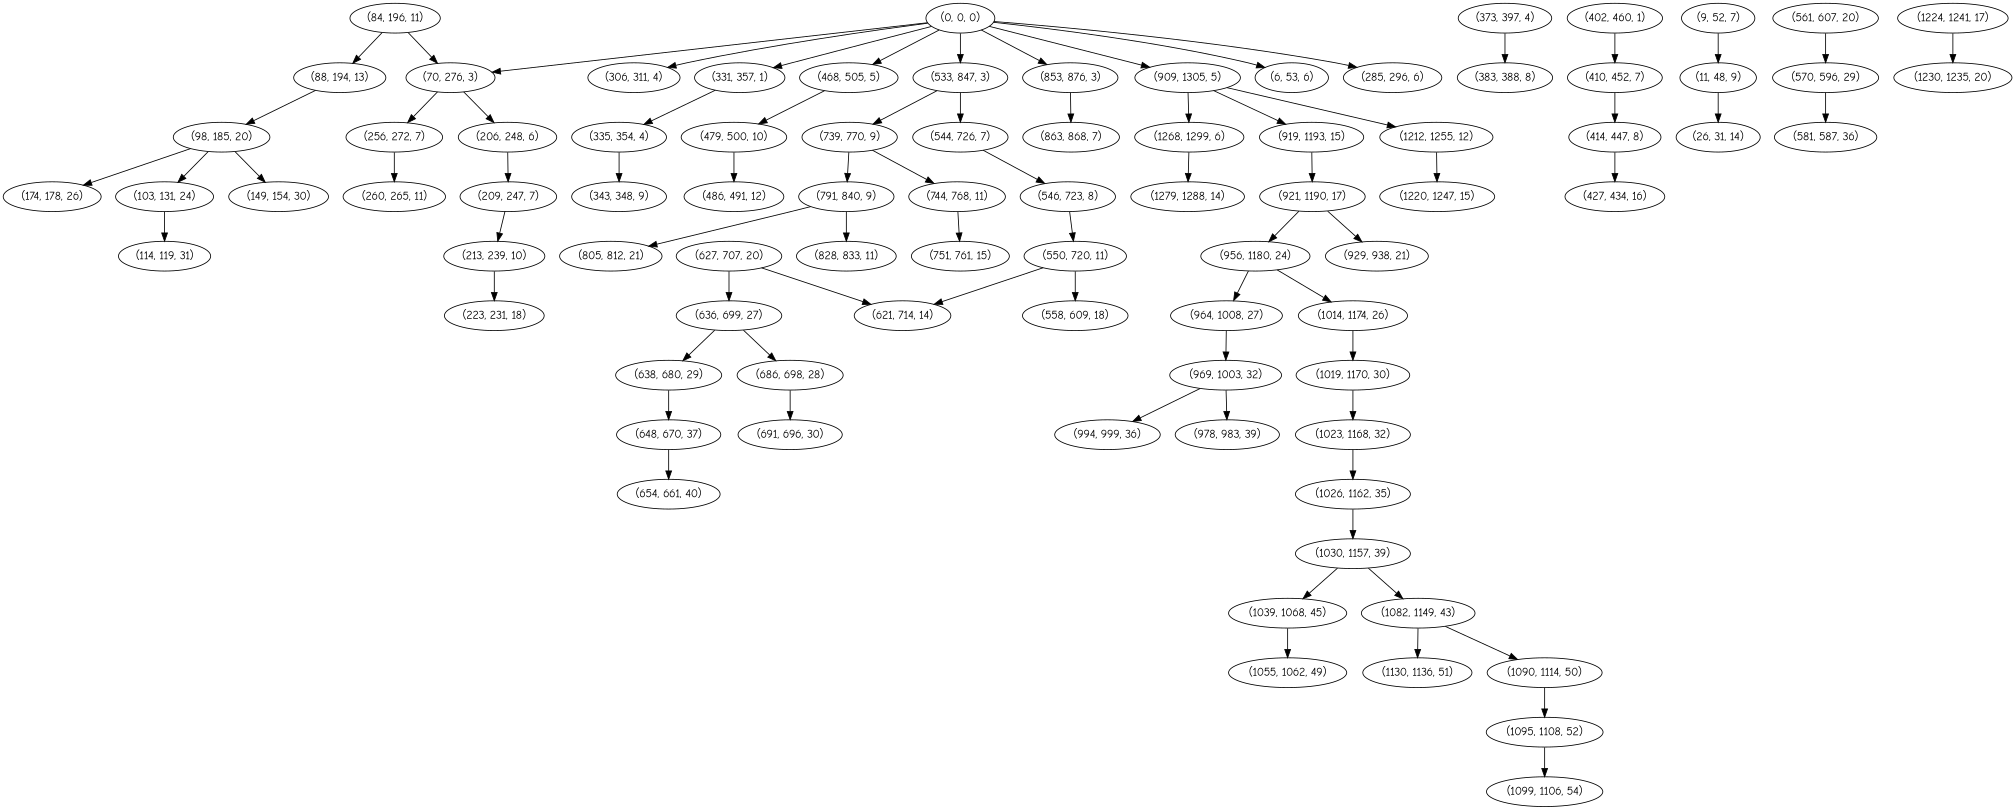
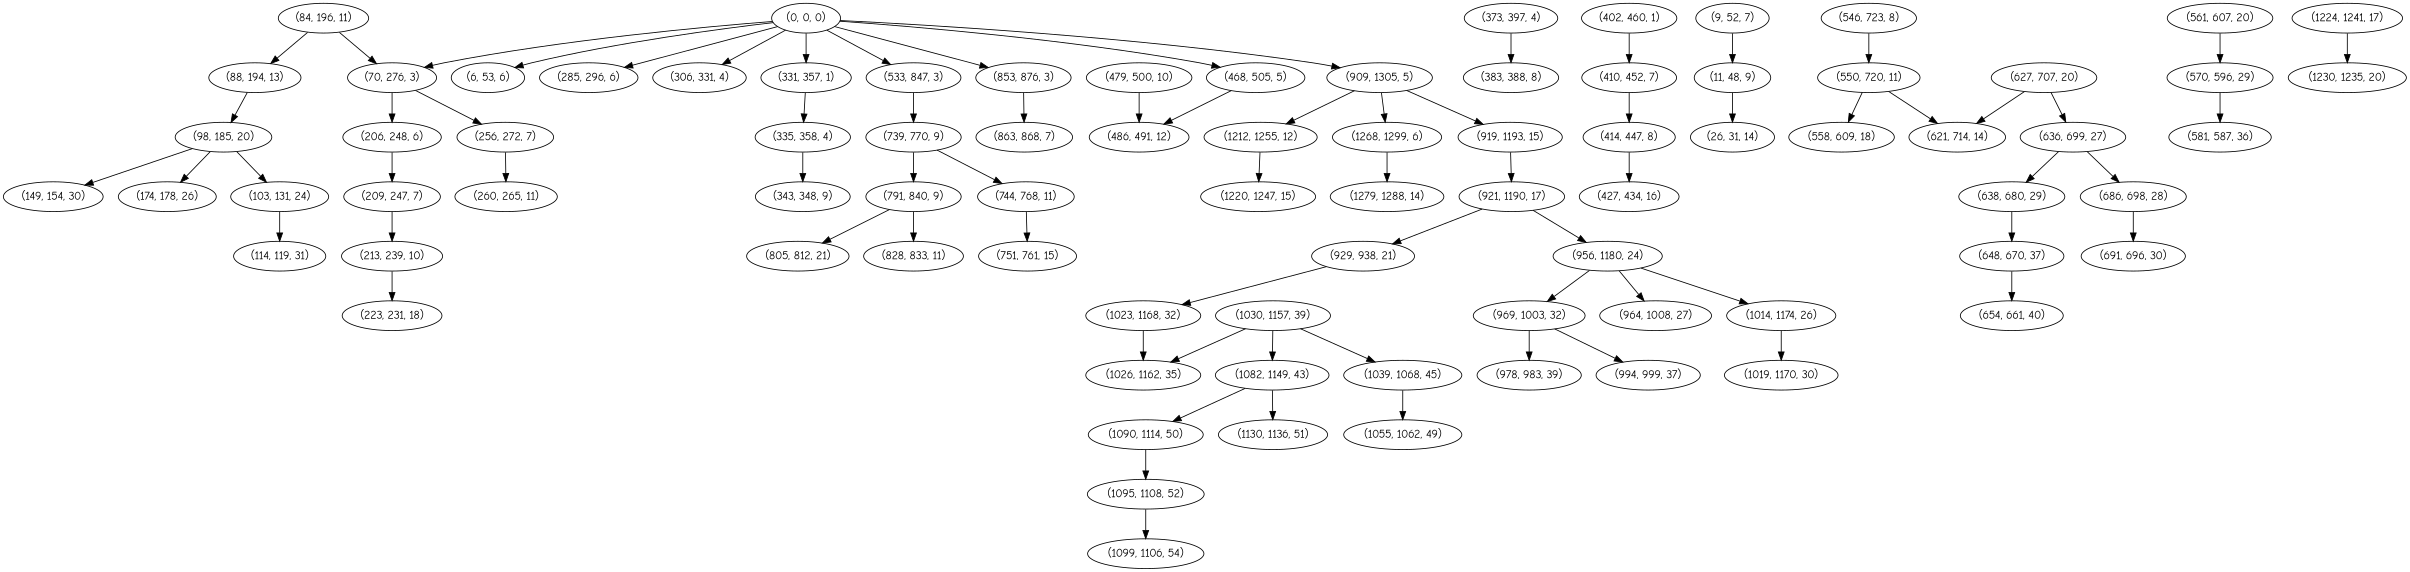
(634, 78) -> (699, 78)
(795, 105) -> (1201, 105)
(619, 137) -> (803, 137)
(960, 137) -> none
(1226, 341) -> (1572, 283)
(1353, 401) -> (1258, 285)
(1107, 435) -> (1648, 375)
(1353, 520) -> (1212, 344)
